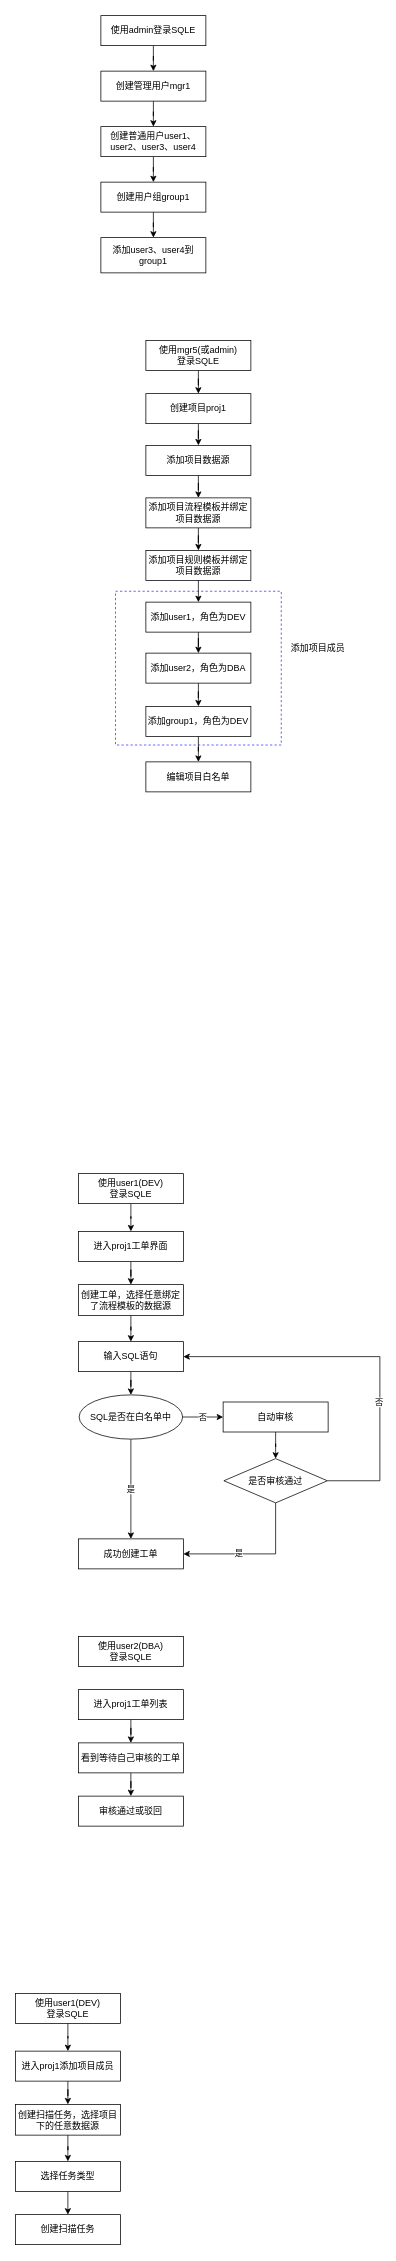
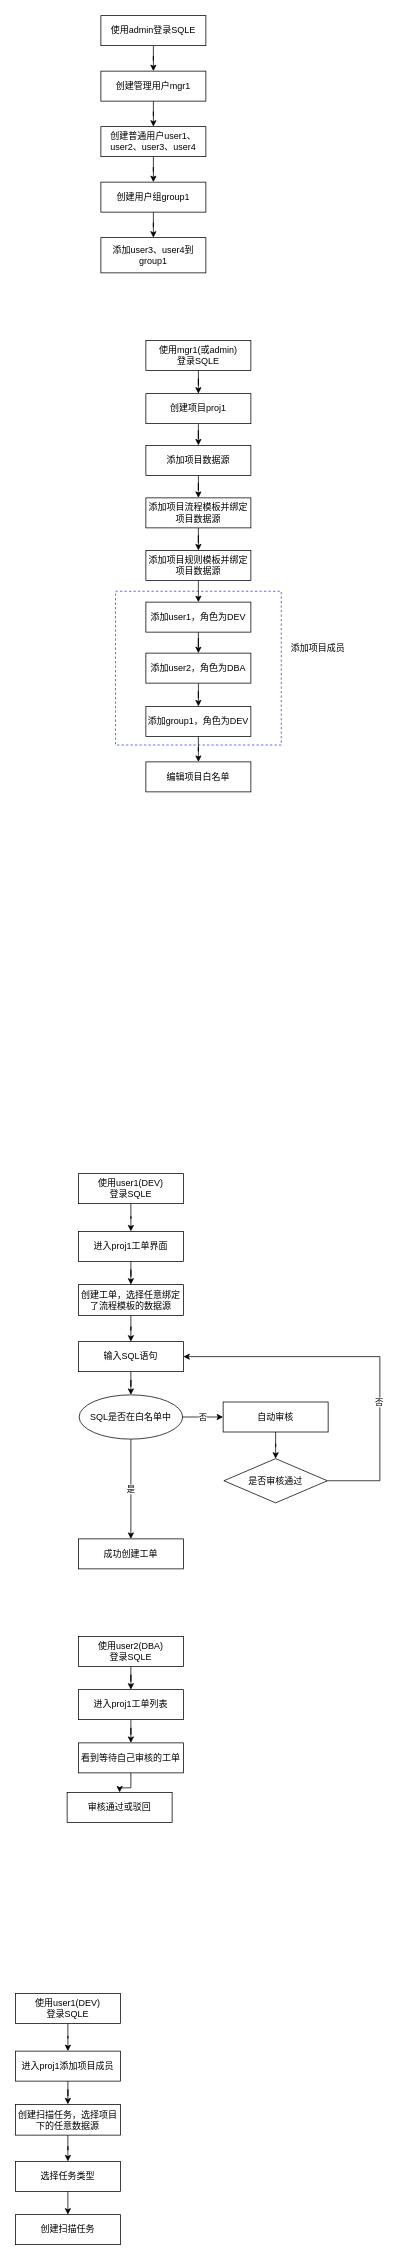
(198, 355) -> (198, 355)
(276, 1530) -> none
none -> (131, 1678)
(131, 1811) -> (120, 1807)
